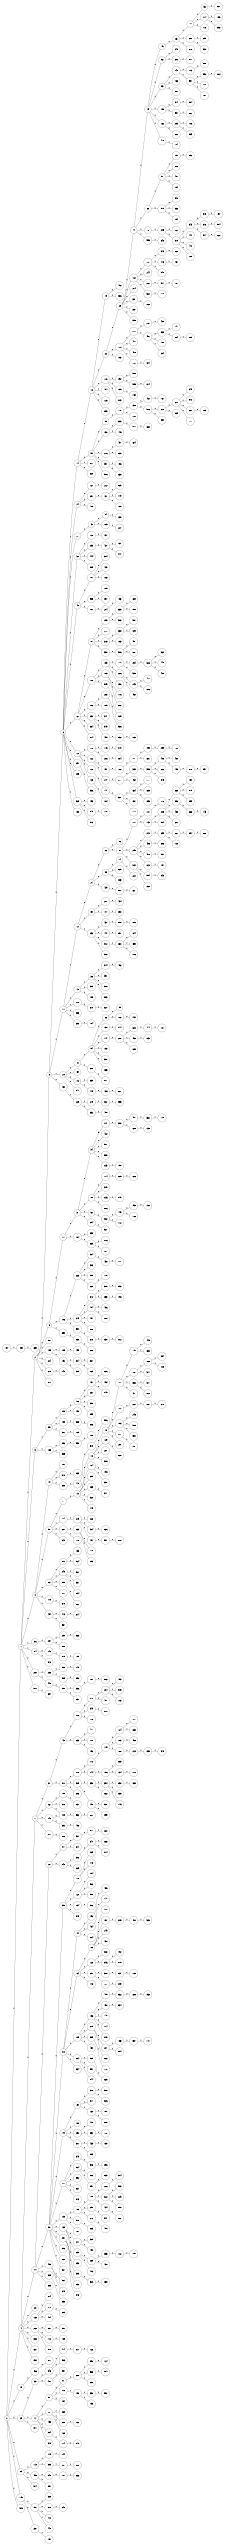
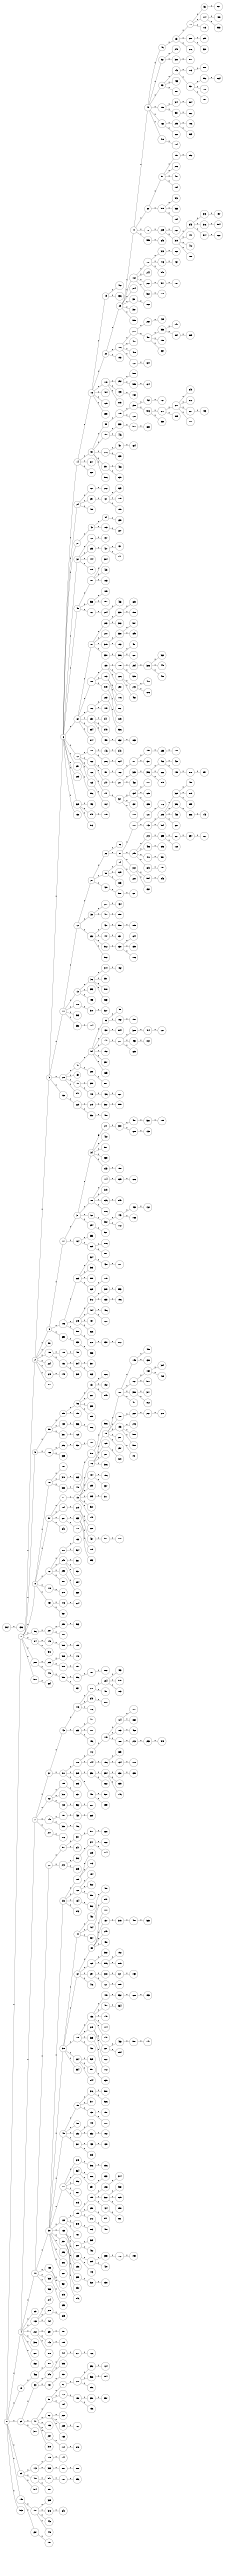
(84, 1524) -> none
(56, 1817) -> (56, 1818)
